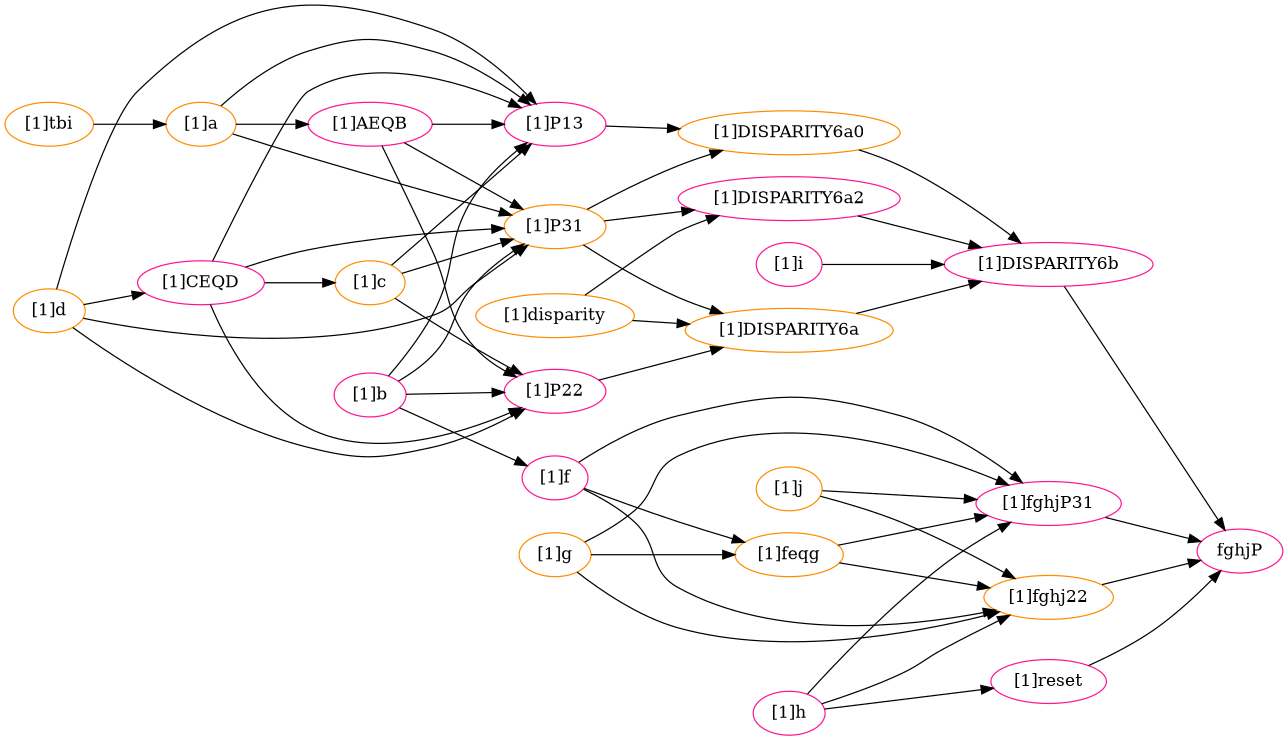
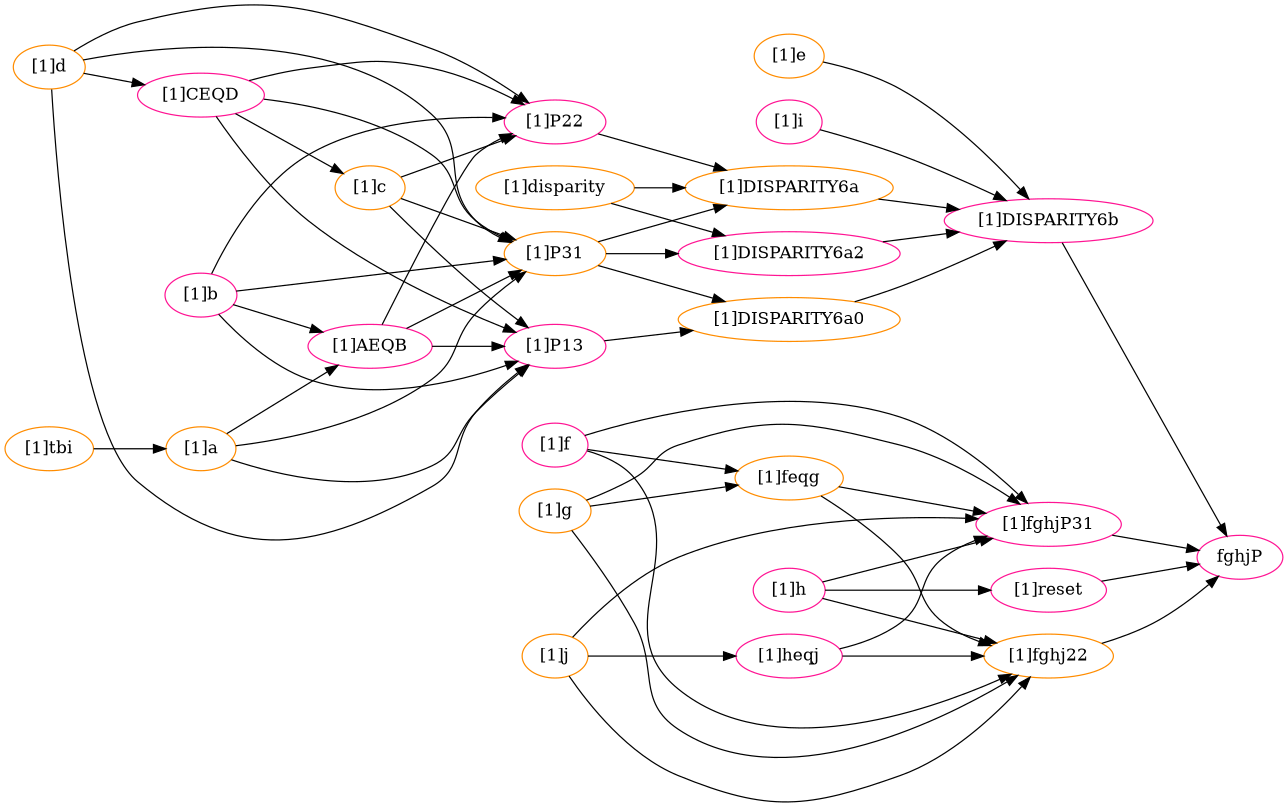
none -> (789, 56)
(440, 426) -> (272, 317)
none -> (789, 656)
